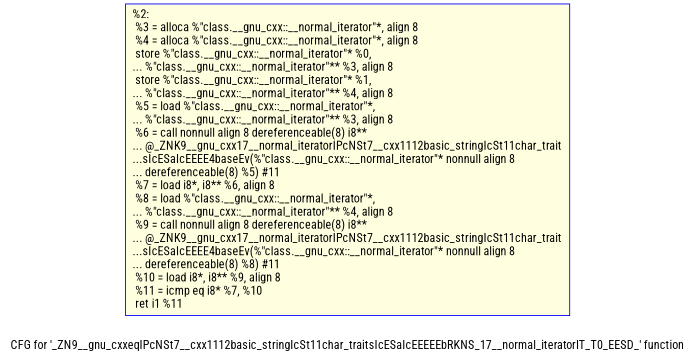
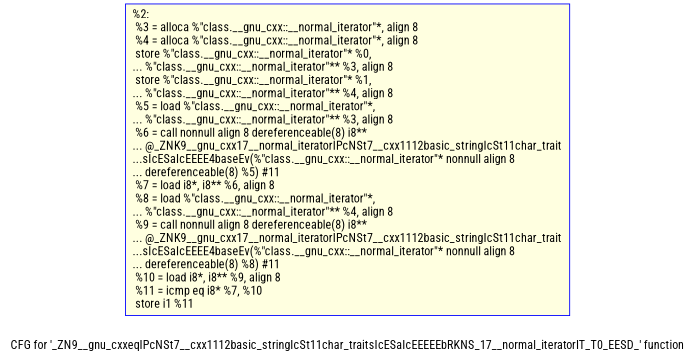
(158, 304) -> (163, 304)
